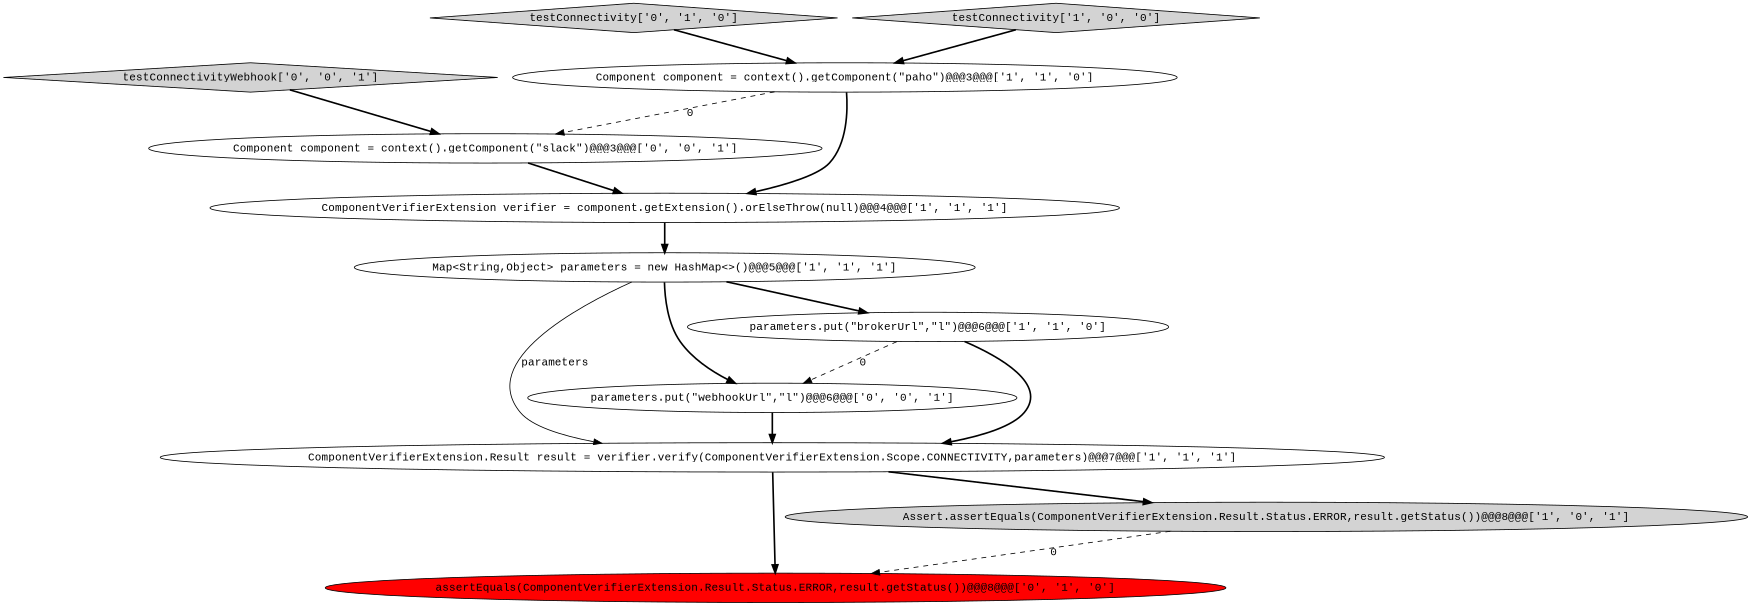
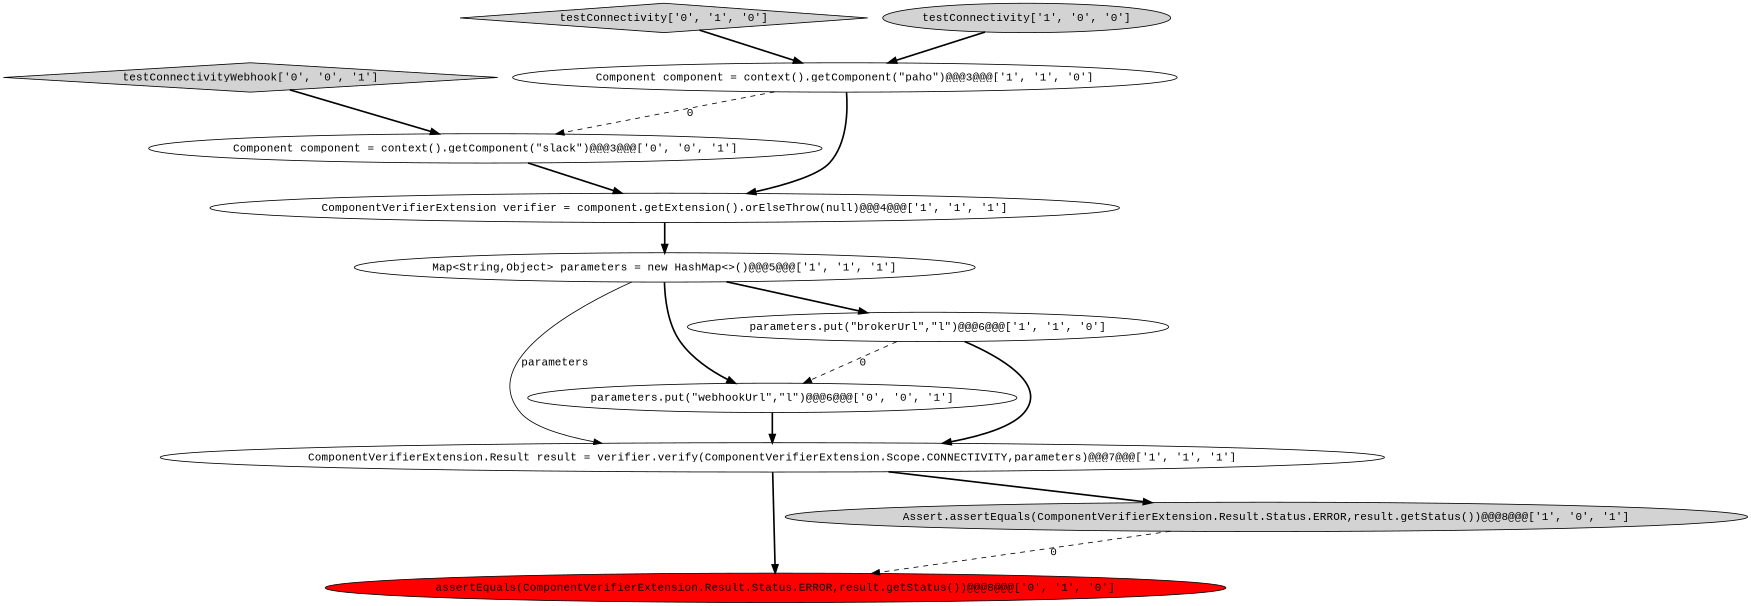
(1056, 18) -> (1027, 18)
